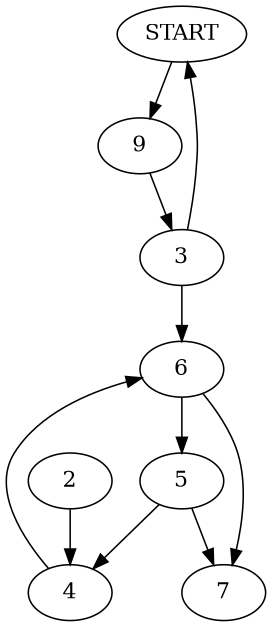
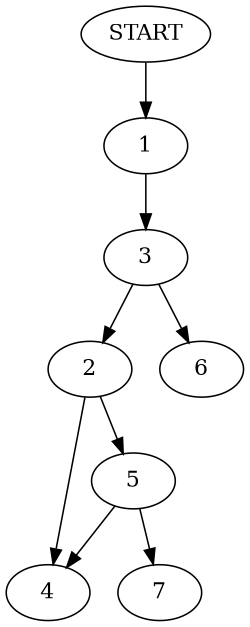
(140, 146) -> (146, 146)
(197, 154) -> (121, 306)
(182, 417) -> (109, 418)
(17, 450) -> none
(241, 467) -> none
